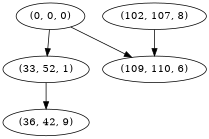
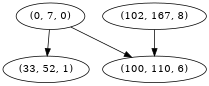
(51, 16) -> (51, 16)
(154, 16) -> (154, 16)
(154, 69) -> (154, 69)
(46, 122) -> none
